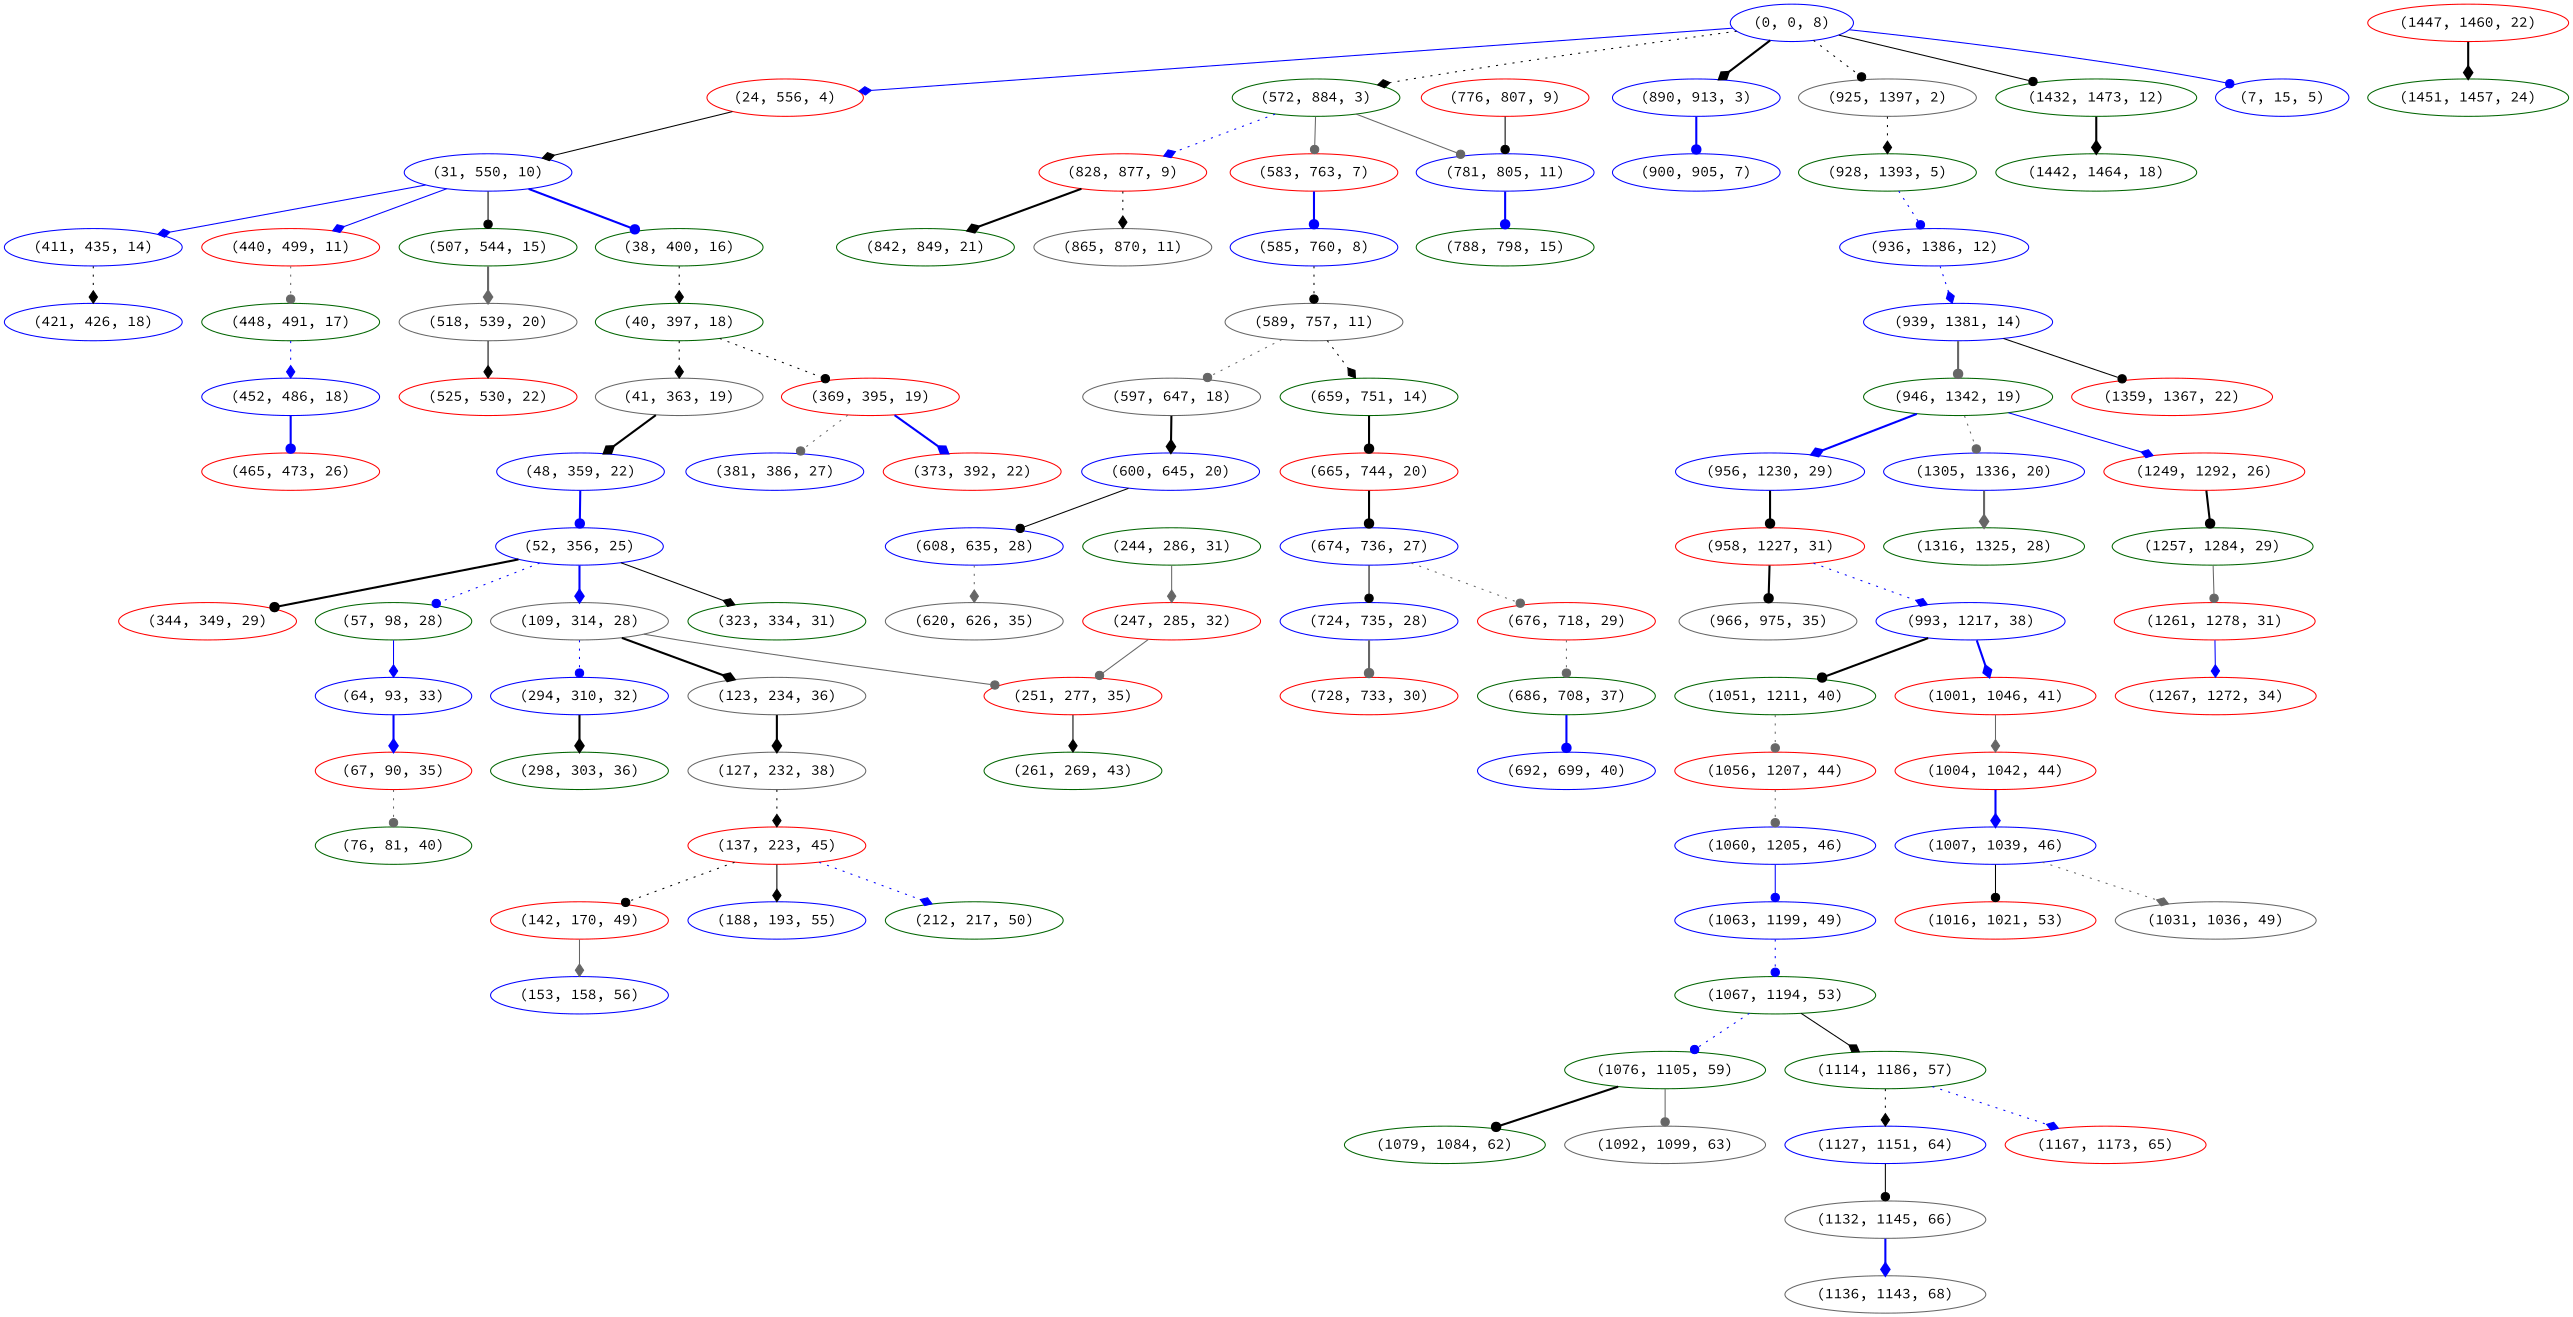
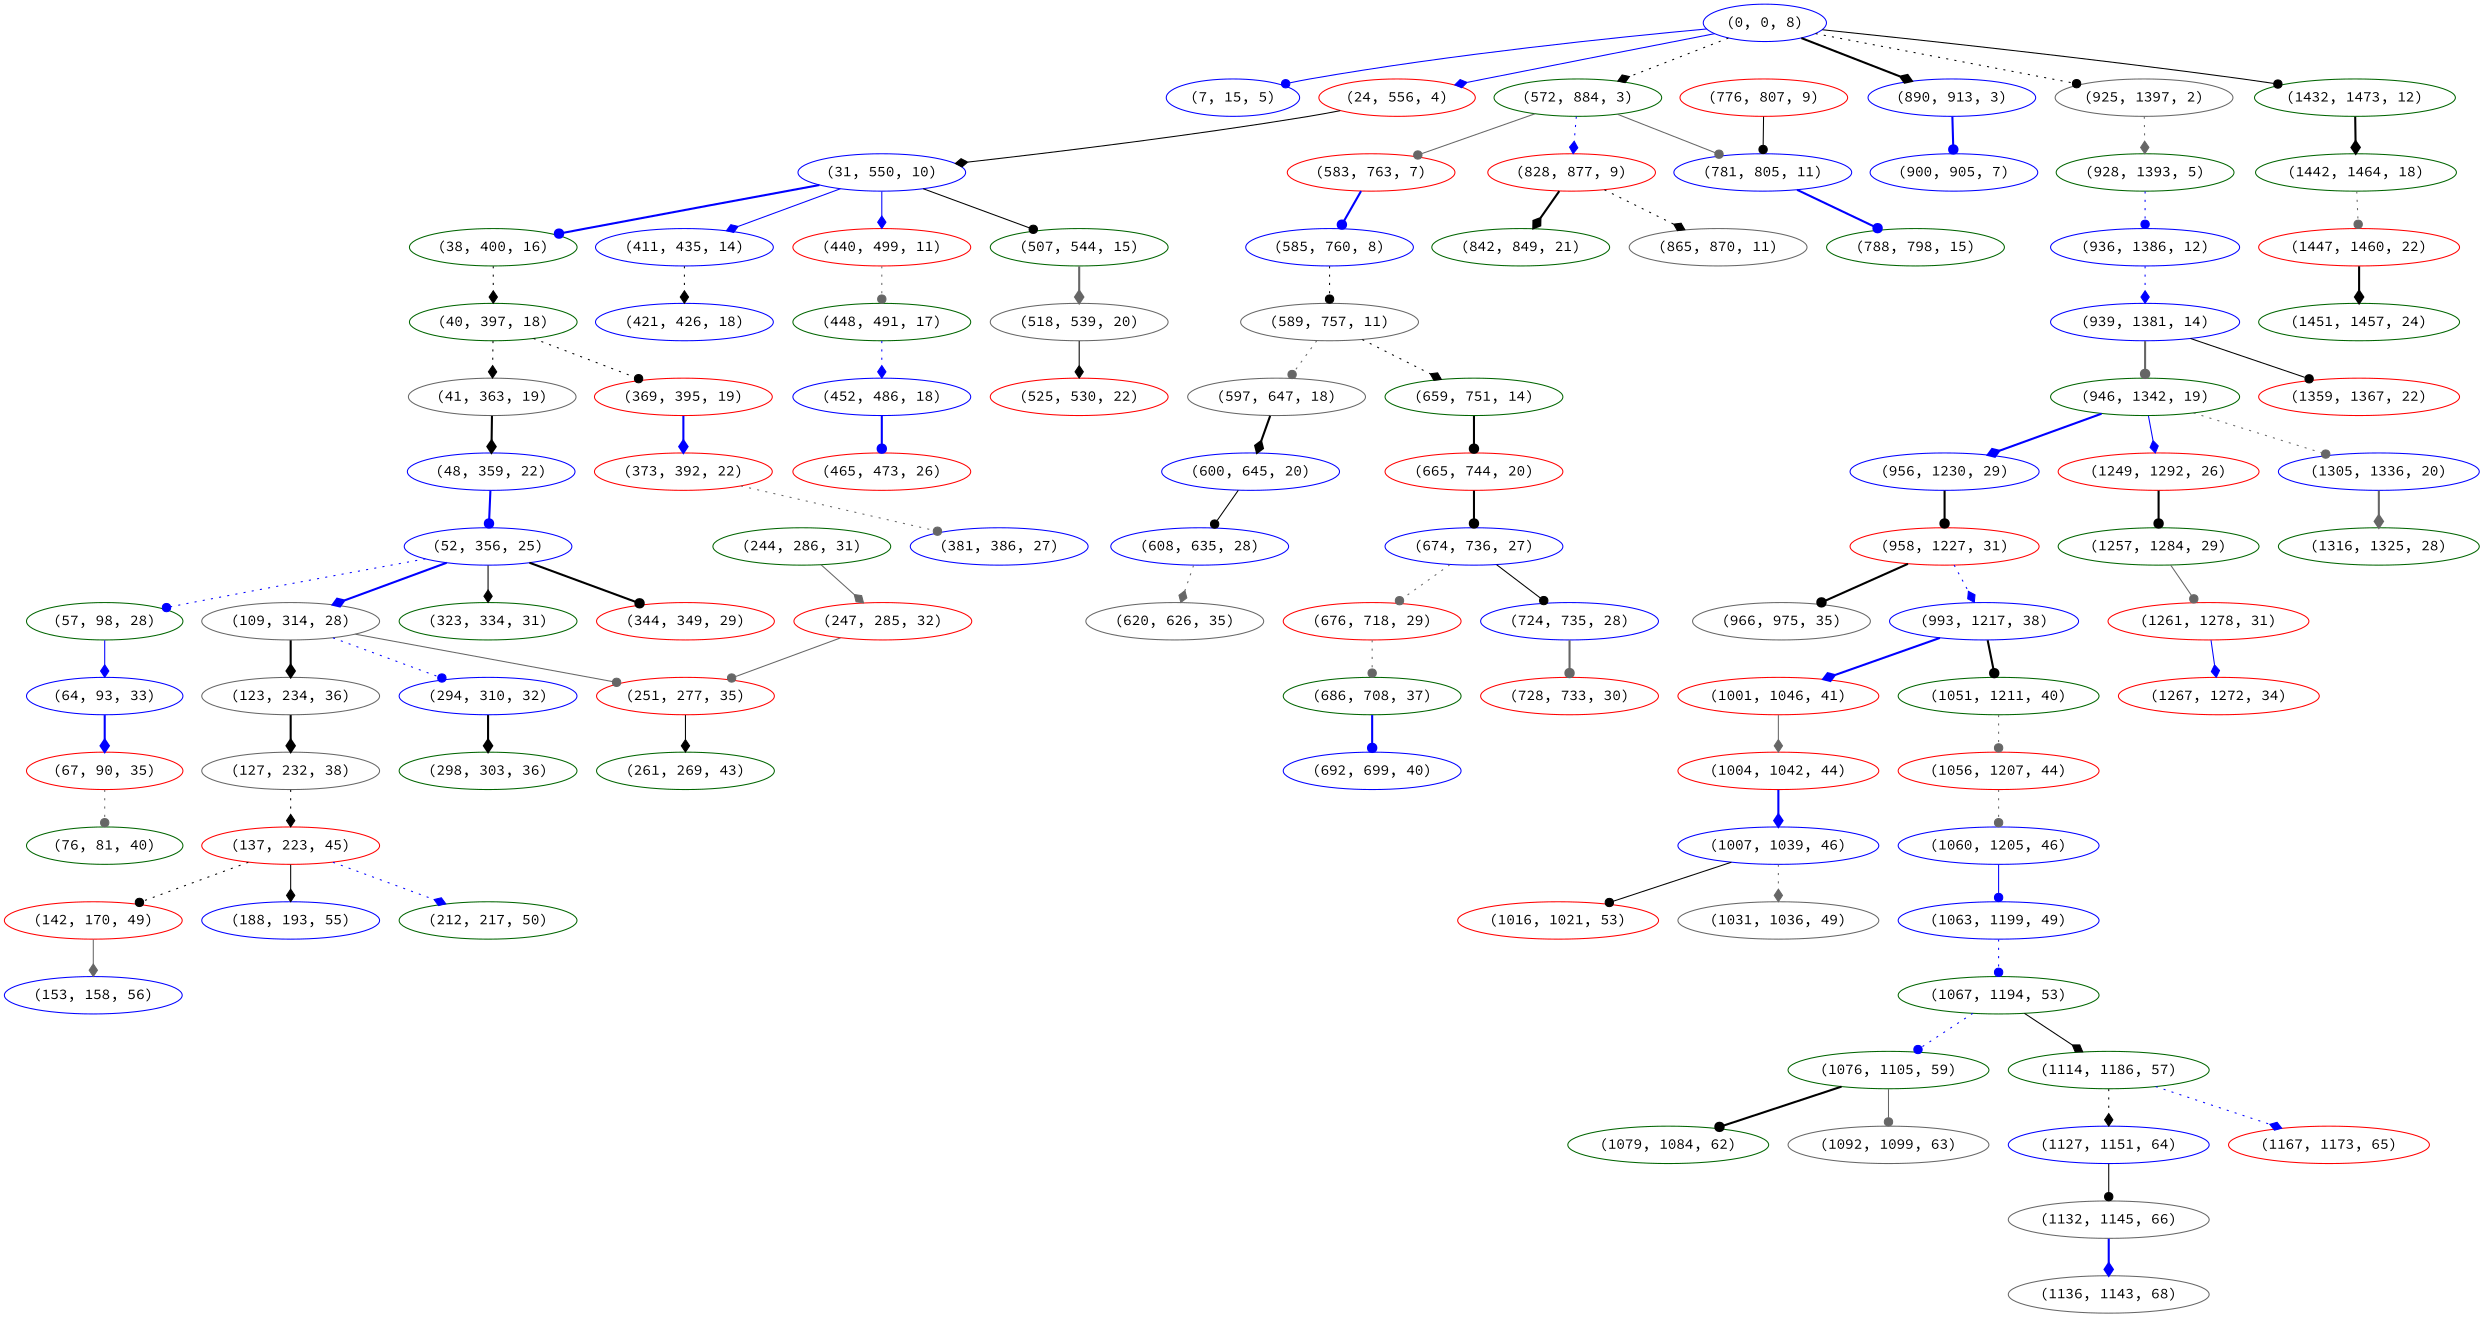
(1887, 129) -> (2144, 129)
none -> (2357, 206)
(826, 432) -> (837, 508)
